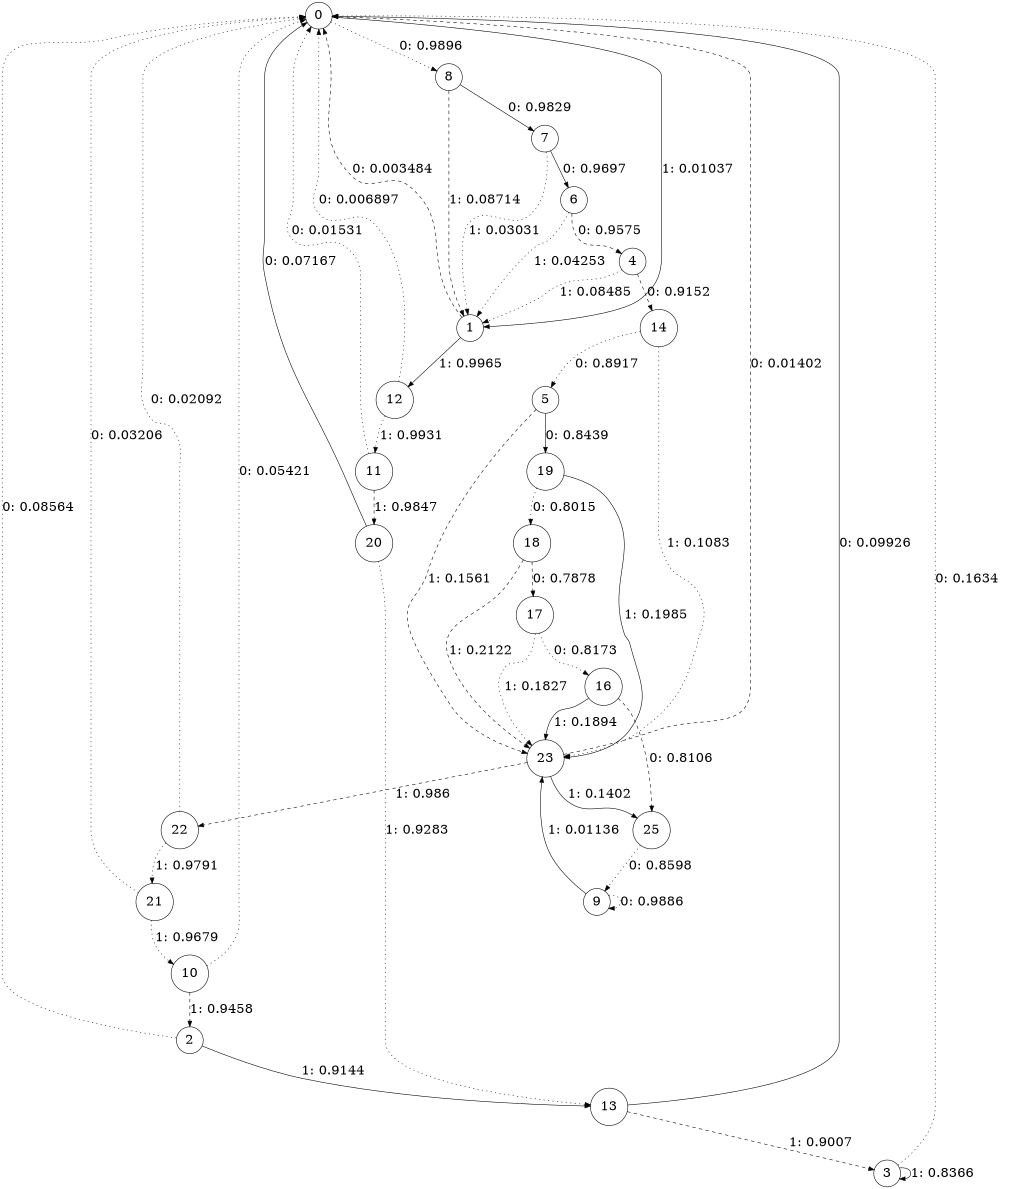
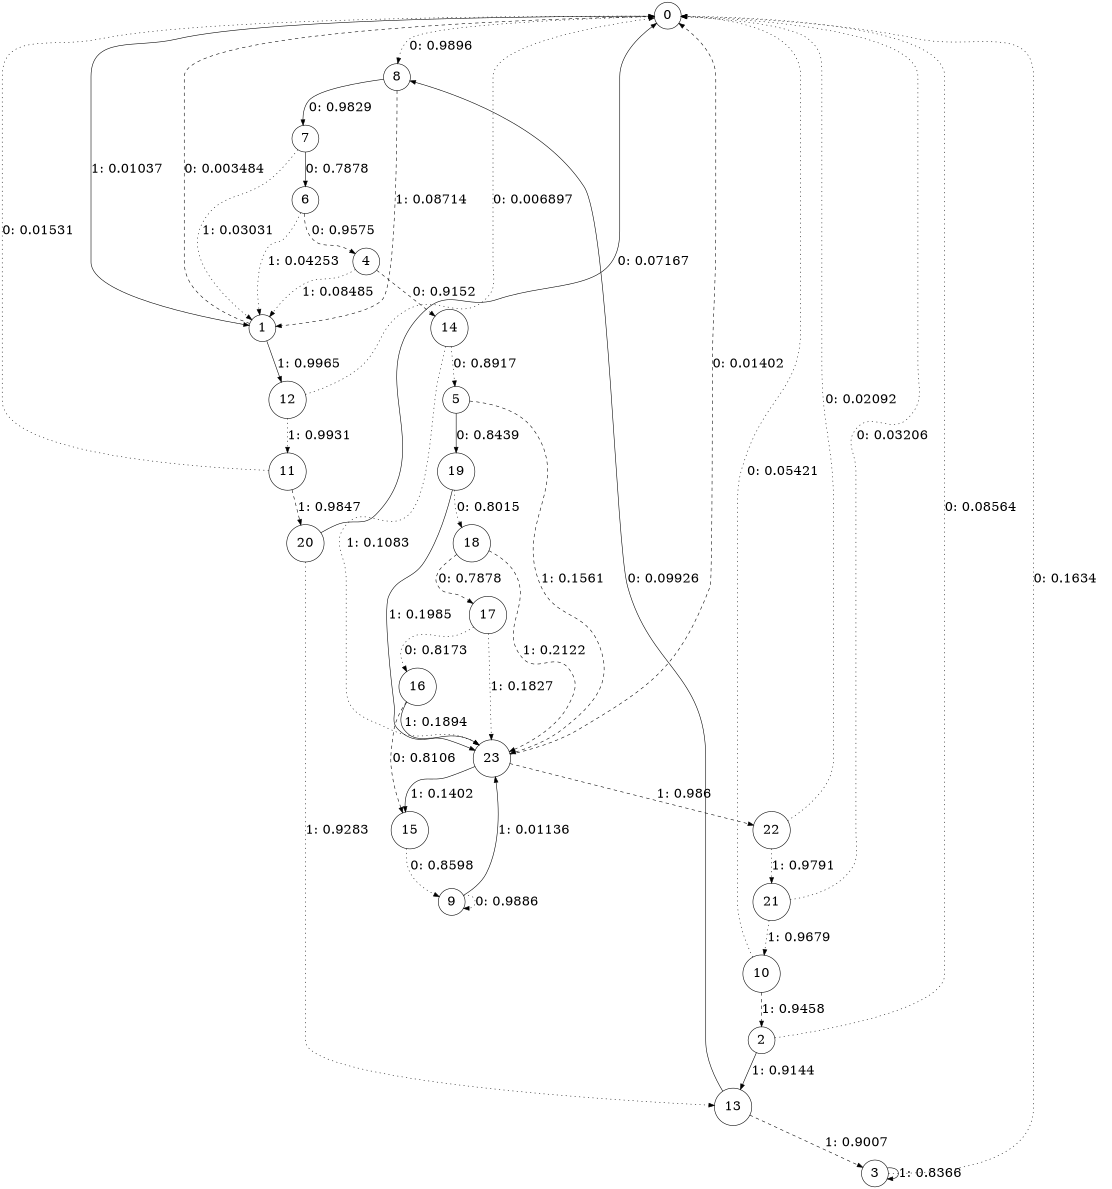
(601, 169) -> (343, 169)
(839, 418) -> (622, 549)
(652, 830) -> (410, 830)
